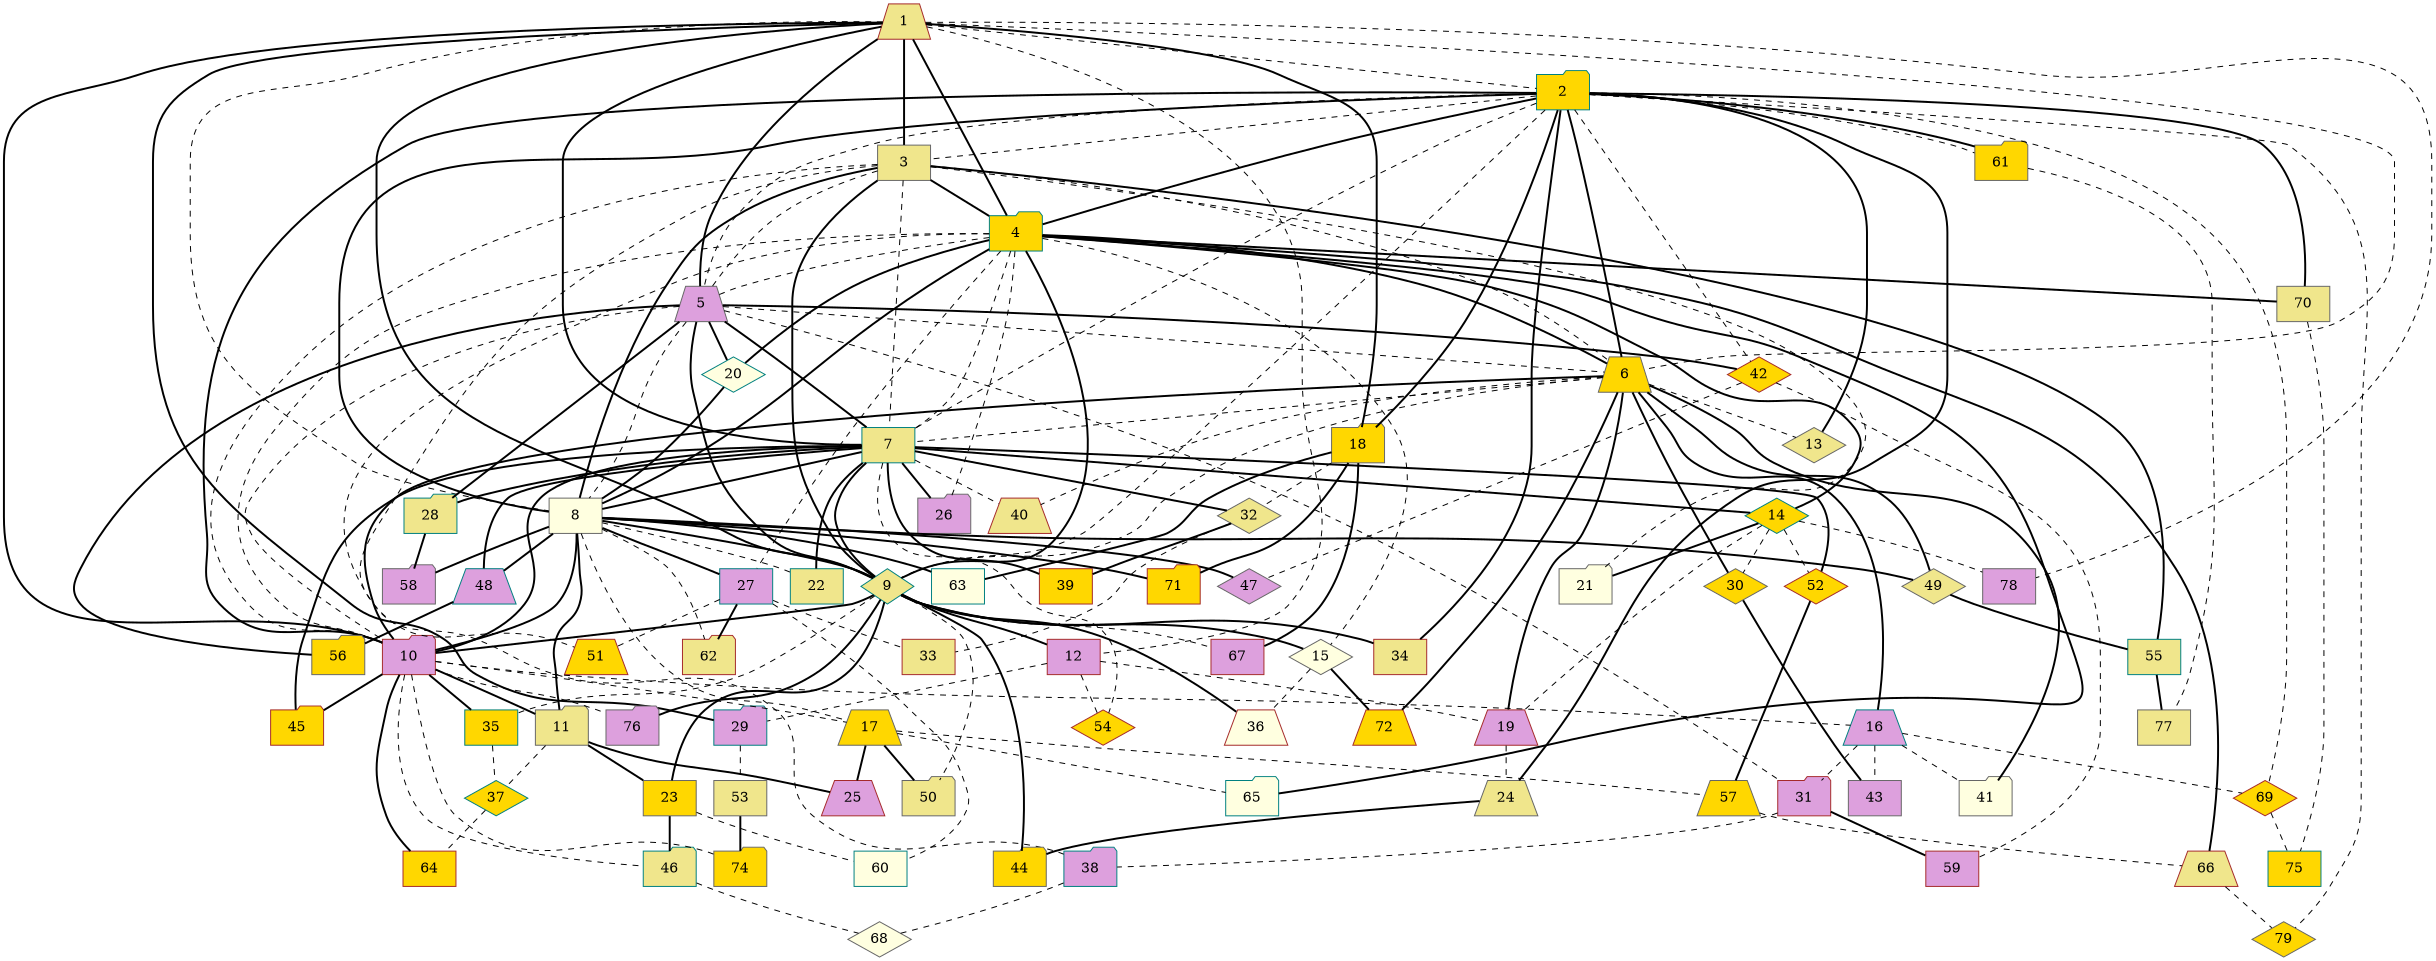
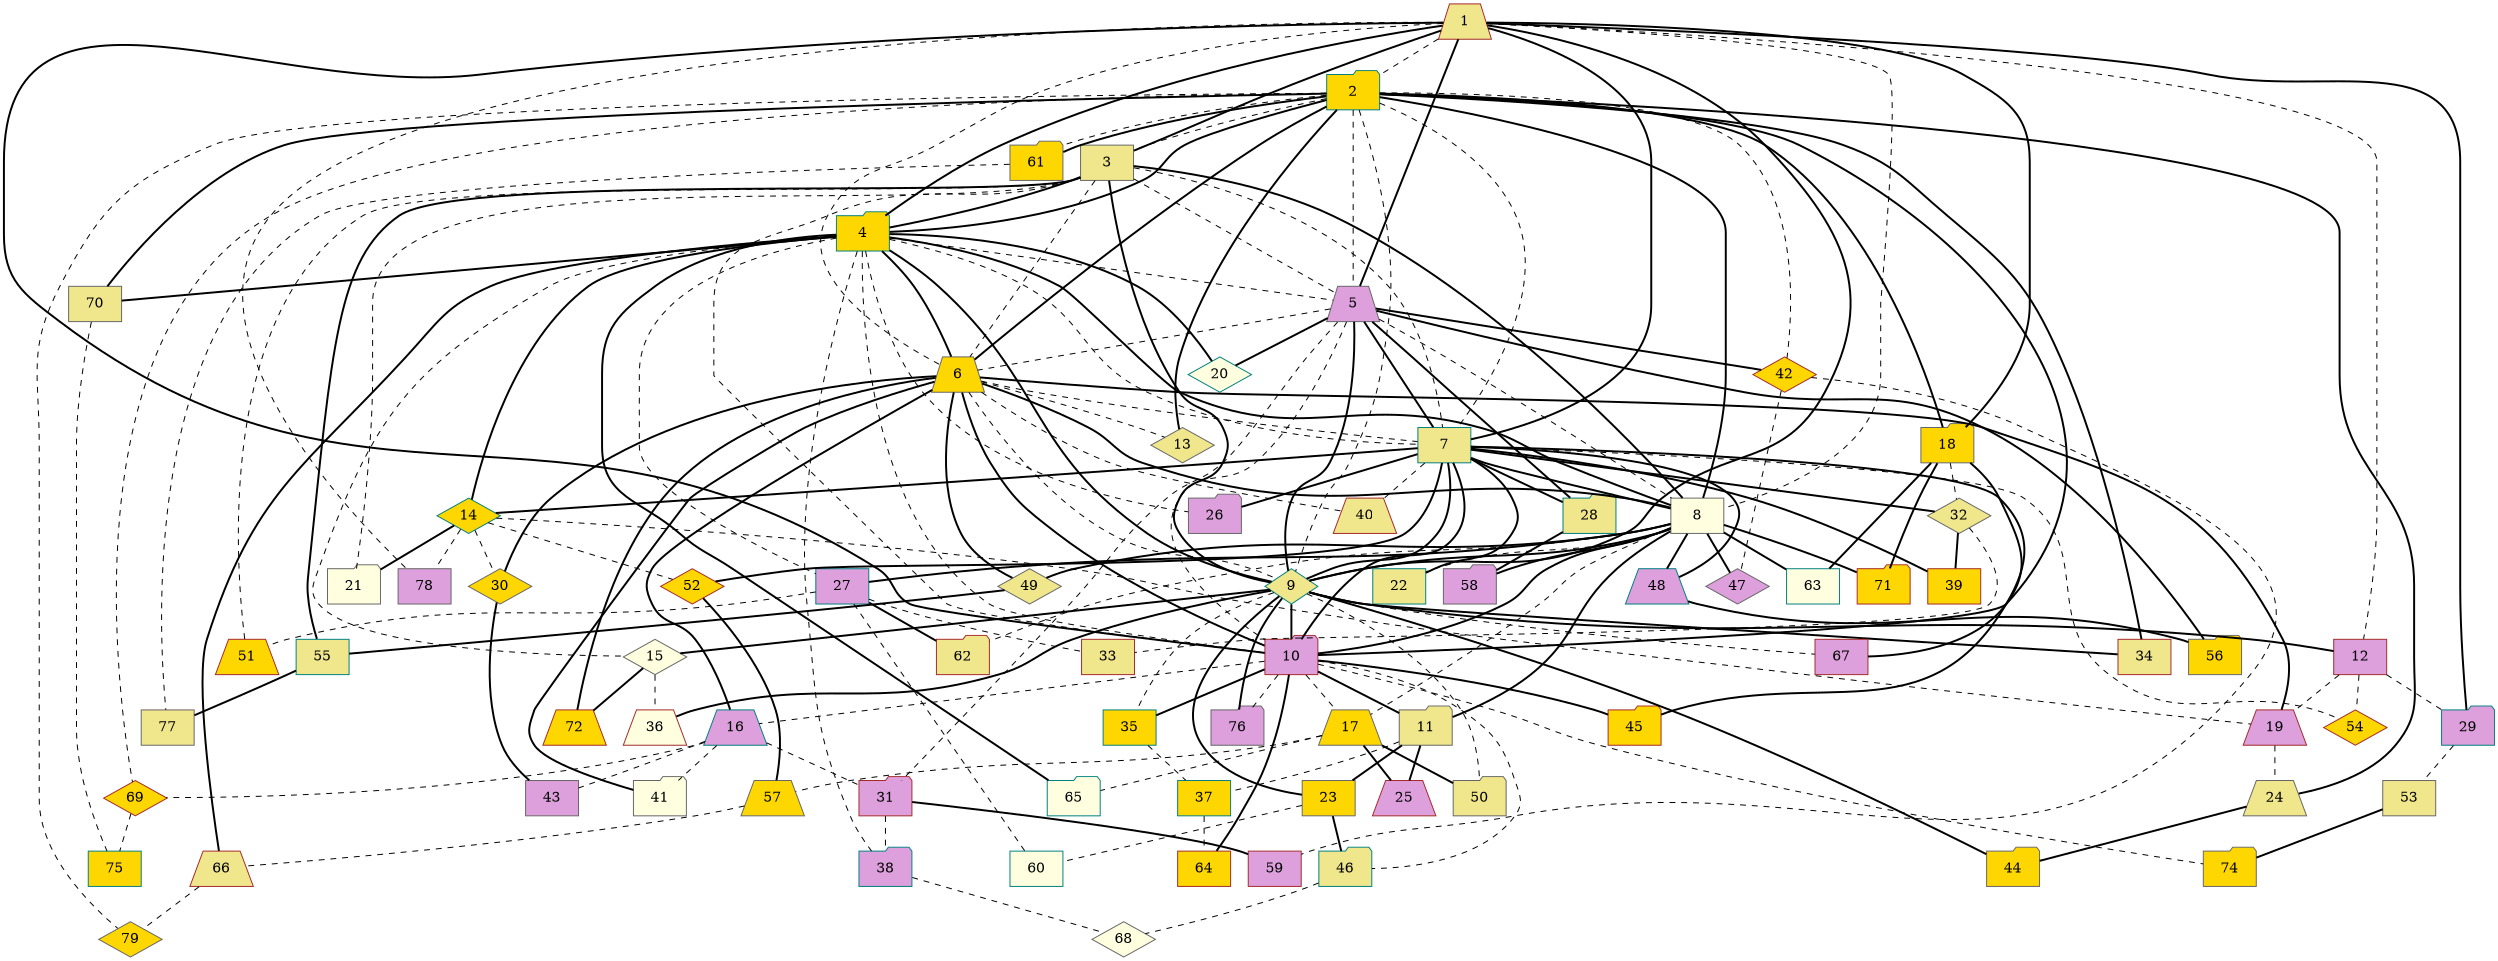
(671, 445) -> (1316, 495)
(496, 798) -> (1204, 798)
